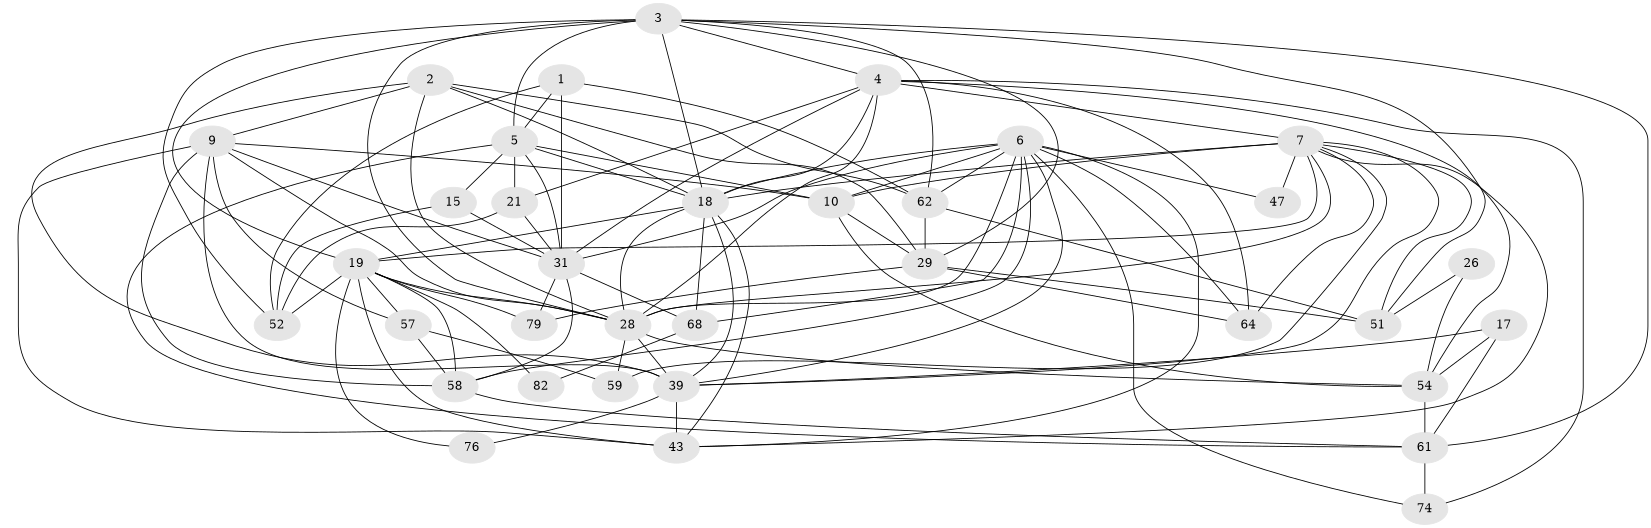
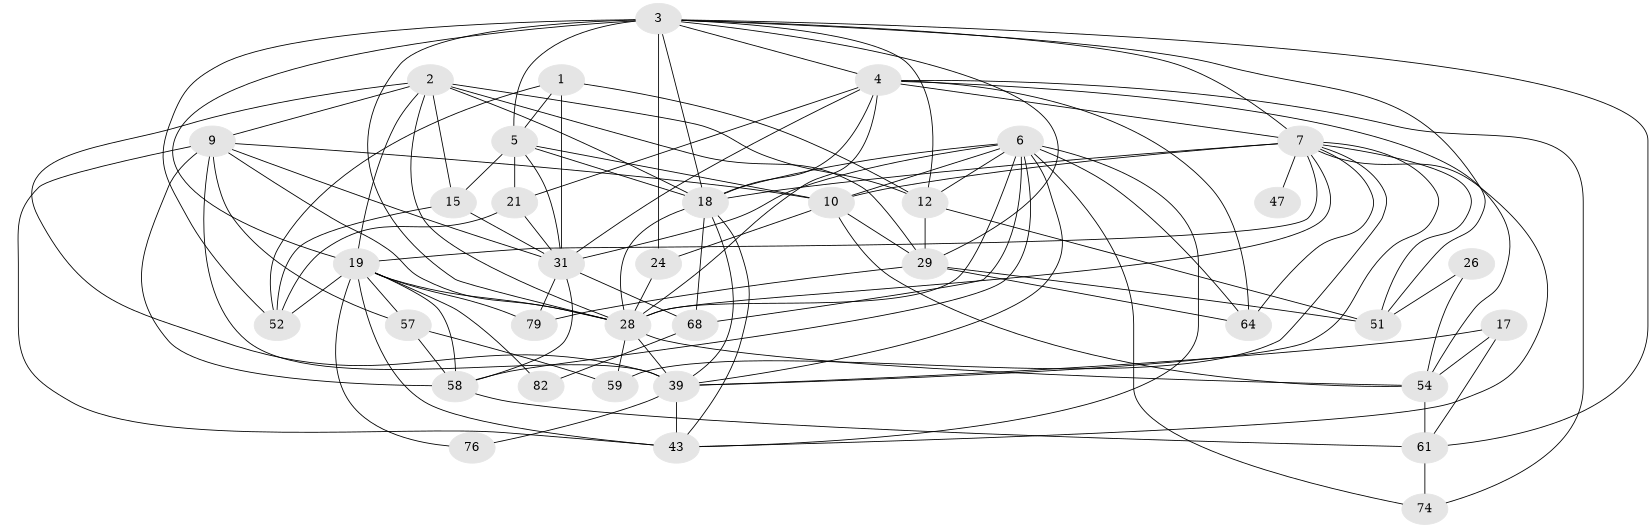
none -> (1149, 58)
none -> (442, 141)
(1149, 172) -> none
(925, 203) -> (925, 203)
(531, 233) -> (378, 167)
none -> (659, 264)
(538, 419) -> none
